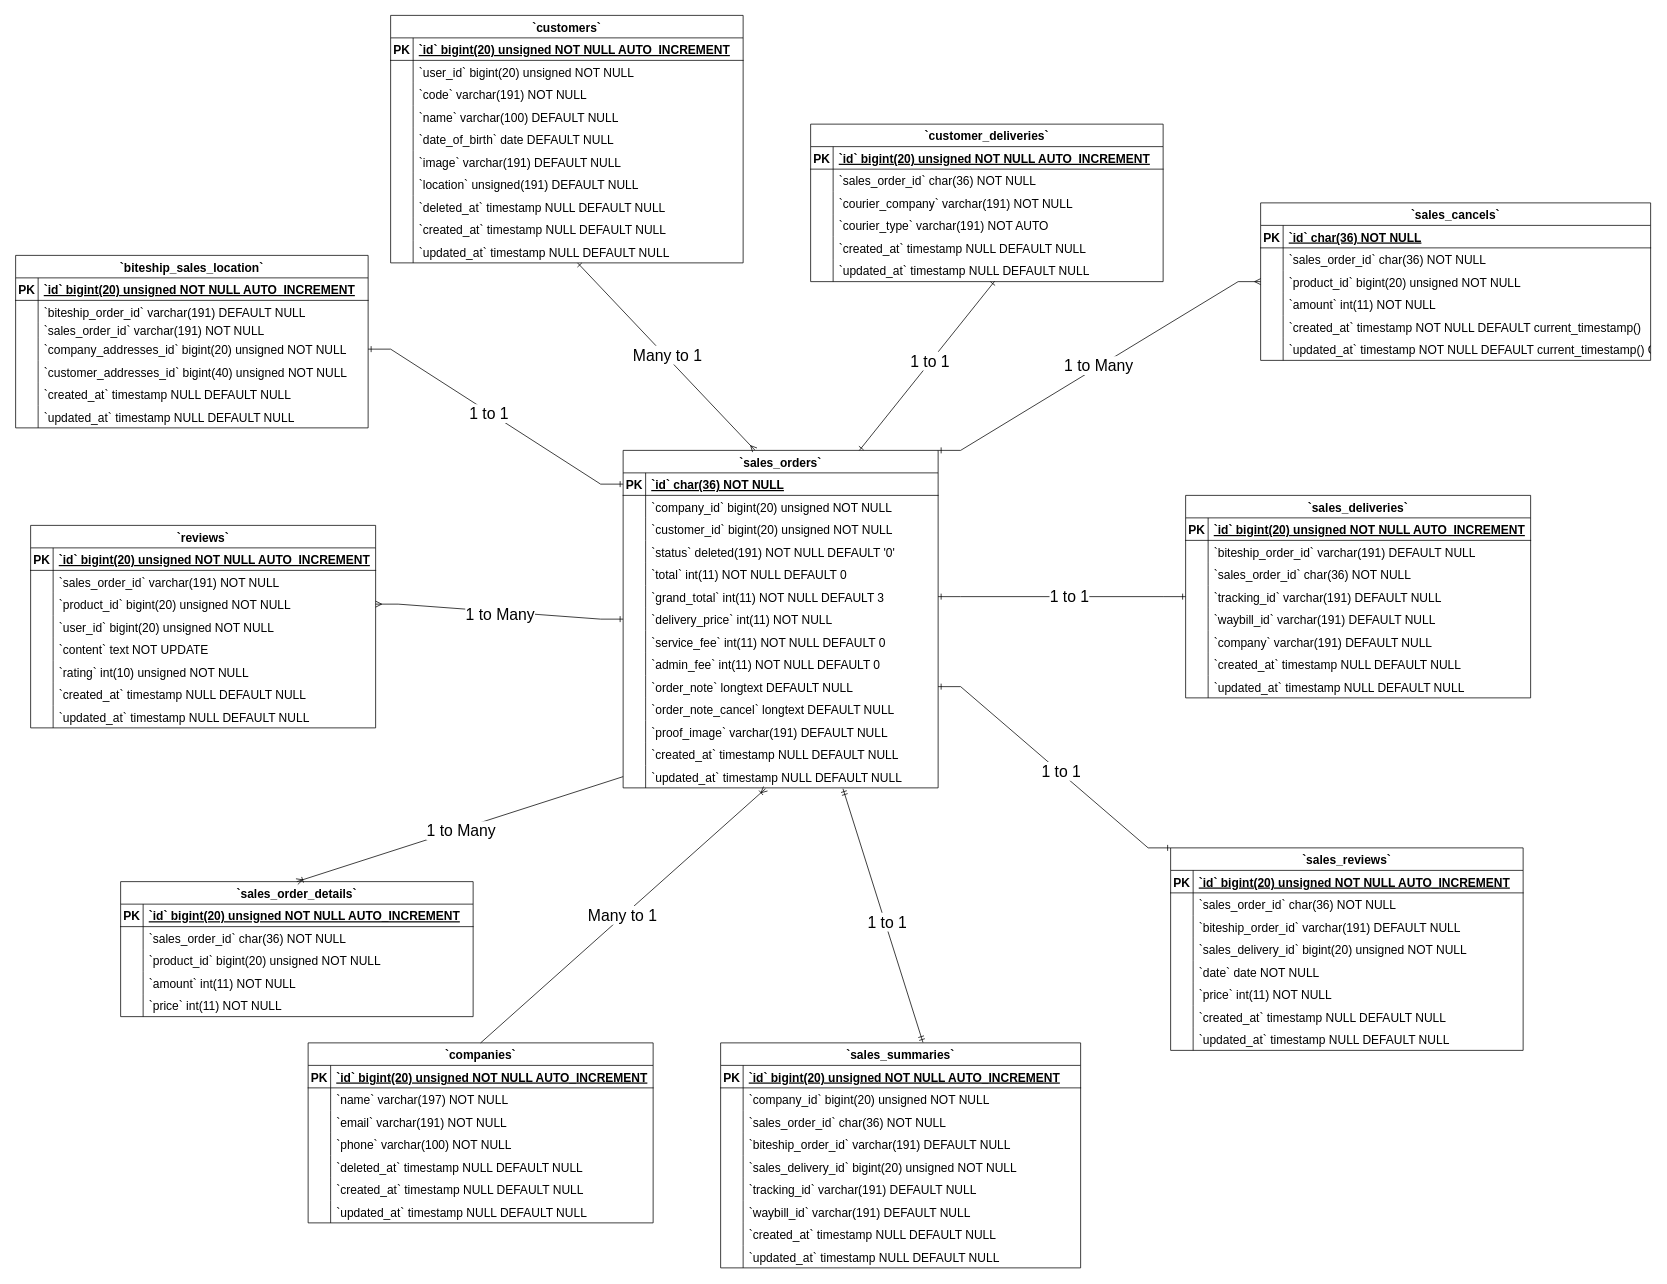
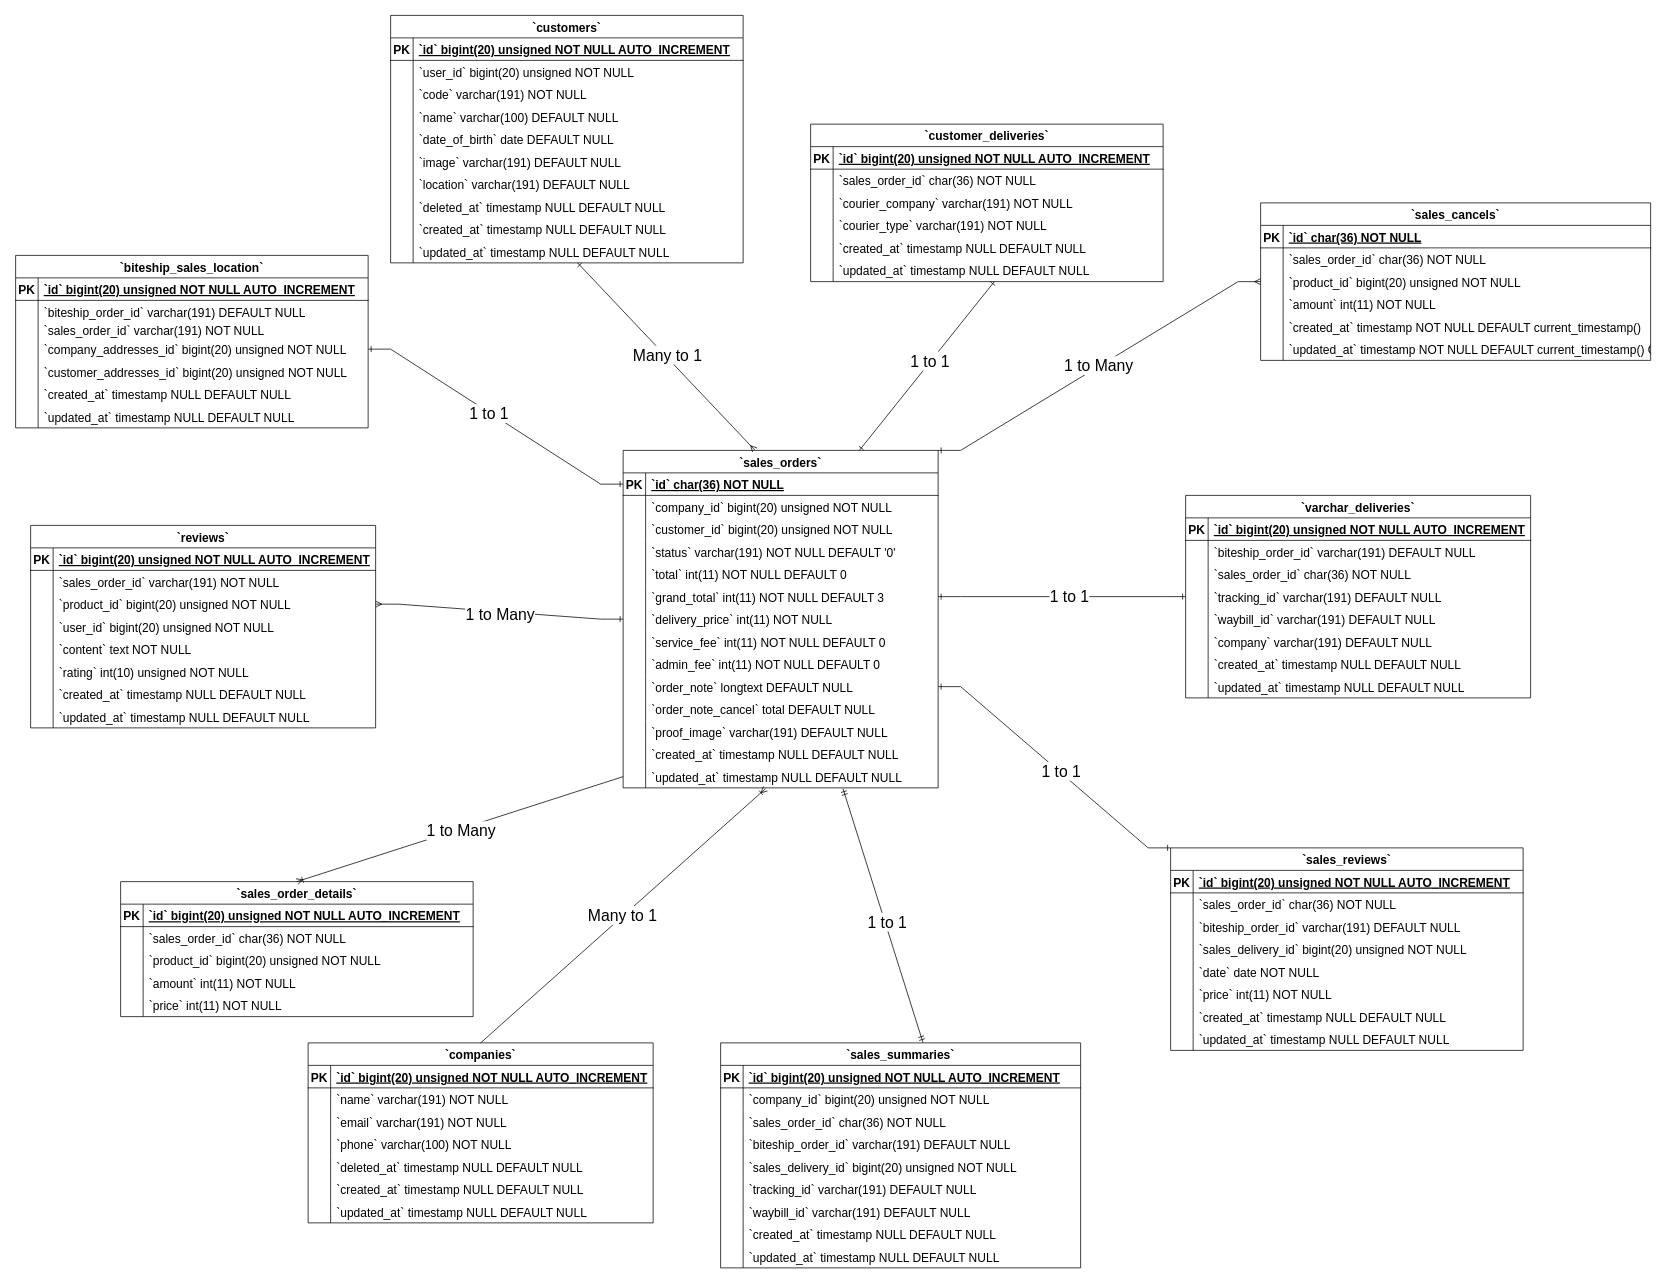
(533, 185) -> (532, 185)
(953, 226) -> (953, 226)
(206, 373) -> (206, 373)
(1358, 508) -> (1358, 508)
(780, 553) -> (781, 553)
(138, 650) -> (131, 650)
(781, 710) -> (771, 710)
(425, 1100) -> (425, 1100)
